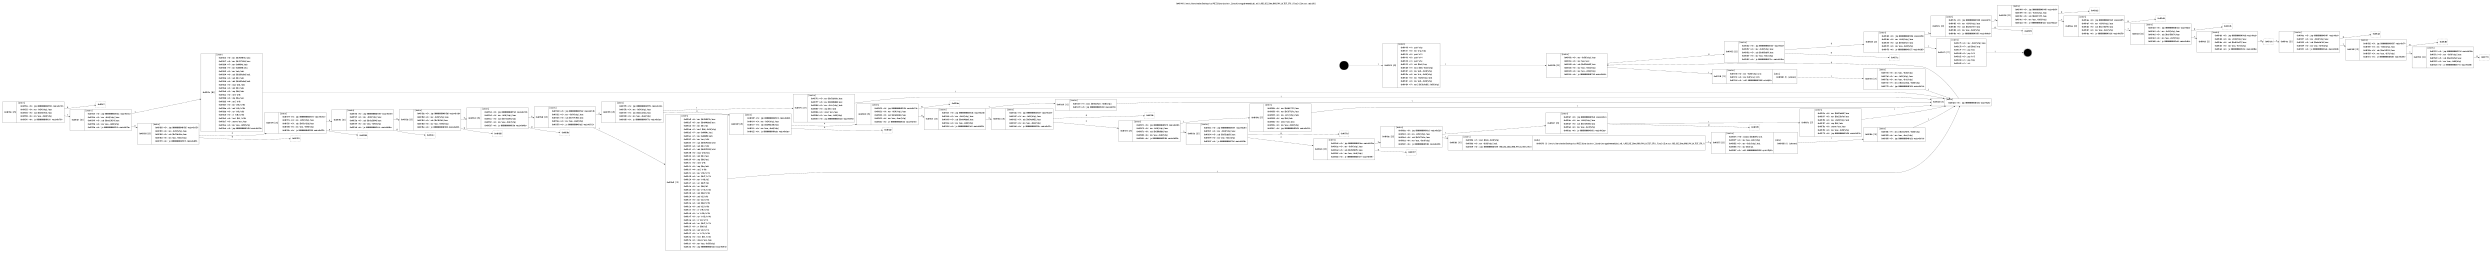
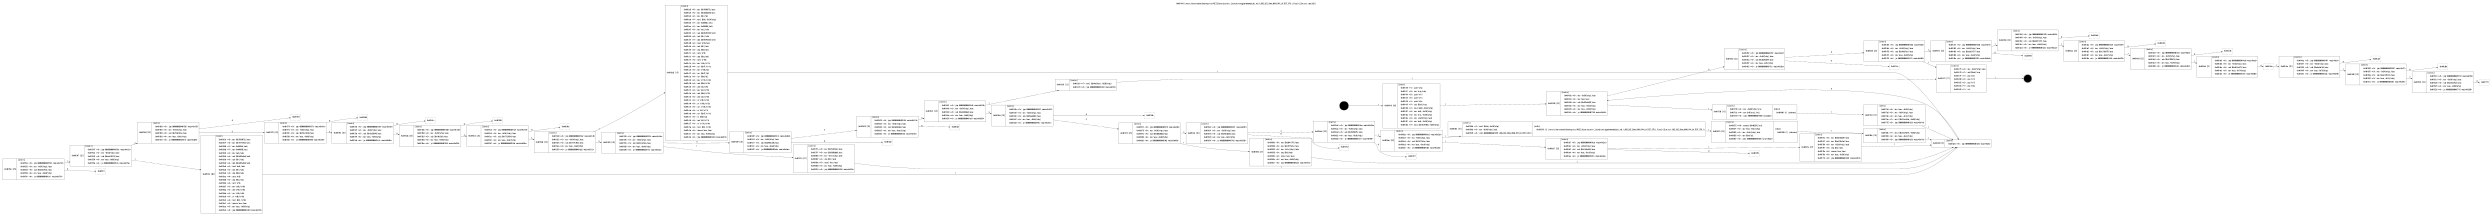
(1523, 102) -> (1526, 80)
